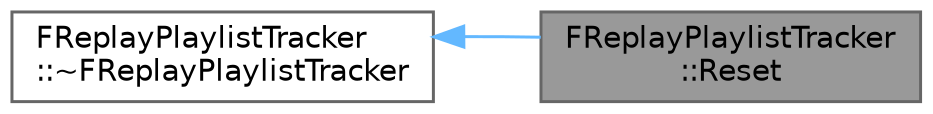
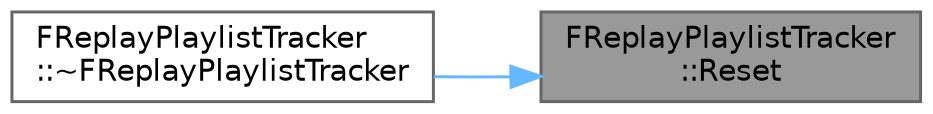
(502, 37) -> (472, 77)
